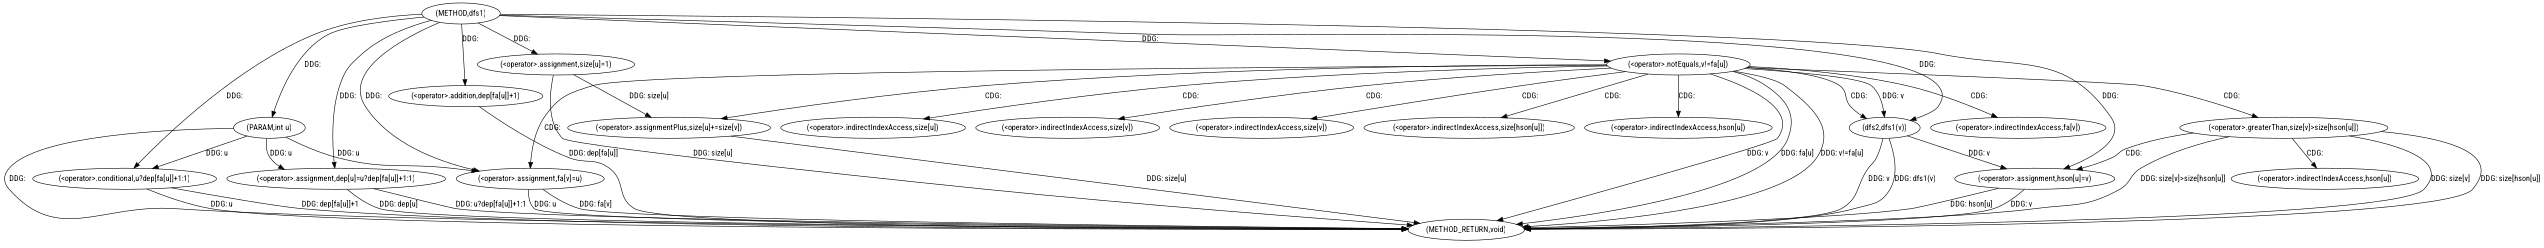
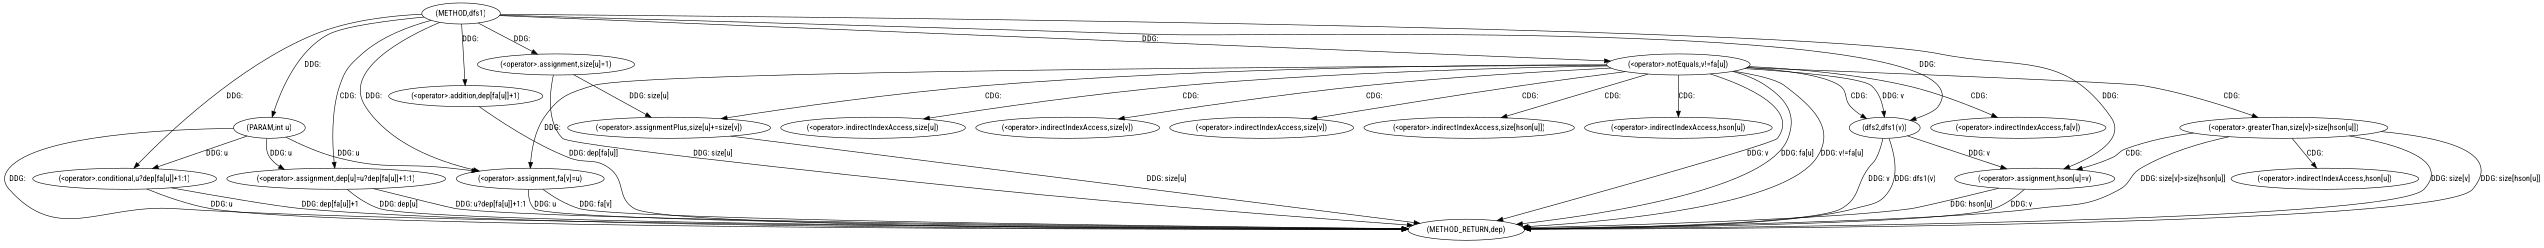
(349, 96) -> (349, 96)
(553, 128) -> (553, 128)
(1466, 230) -> (1466, 230)
